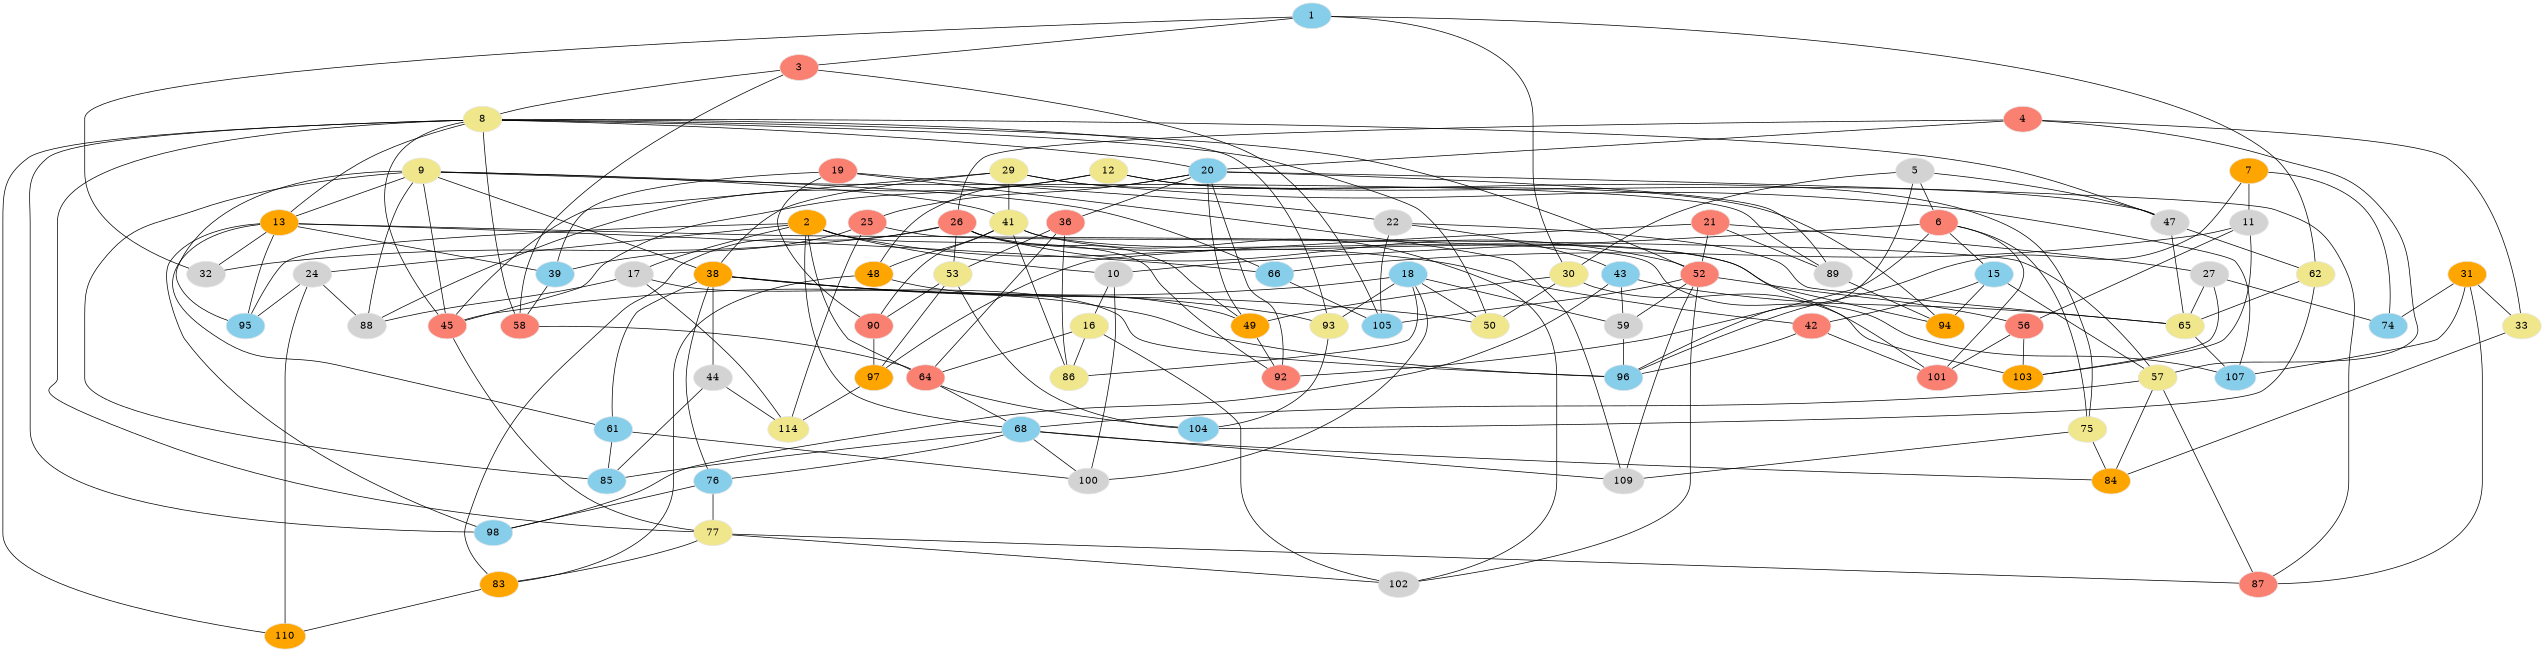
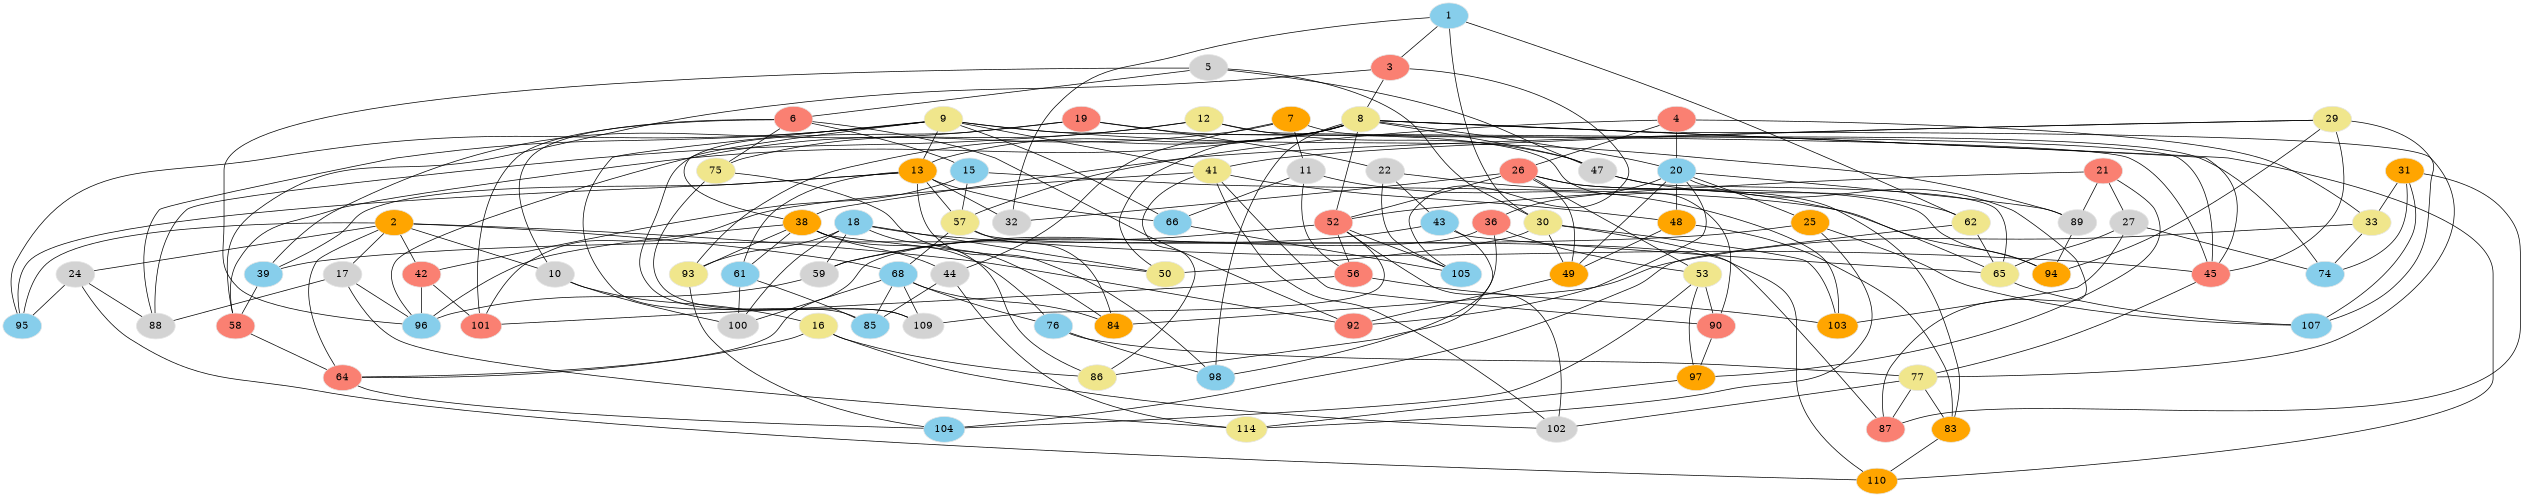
none -> (1090, 192)
(867, 223) -> (1810, 223)
none -> (2348, 248)
none -> (1774, 284)
(973, 404) -> none
